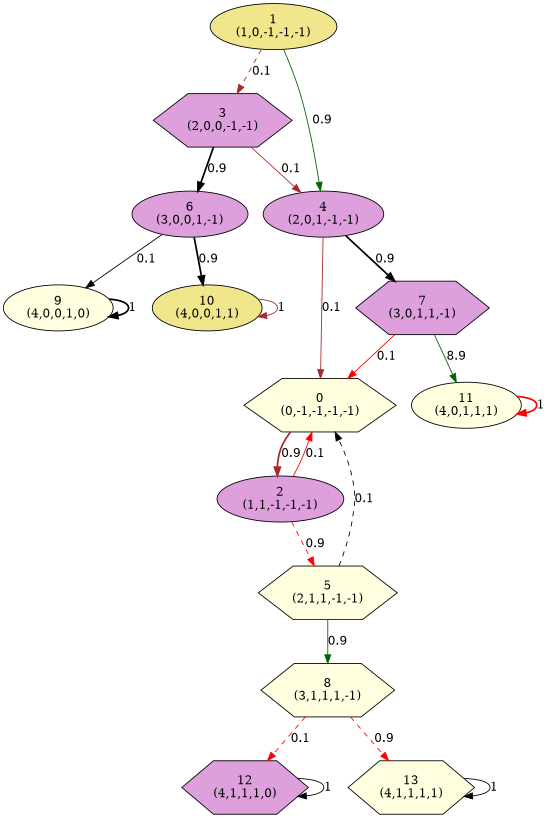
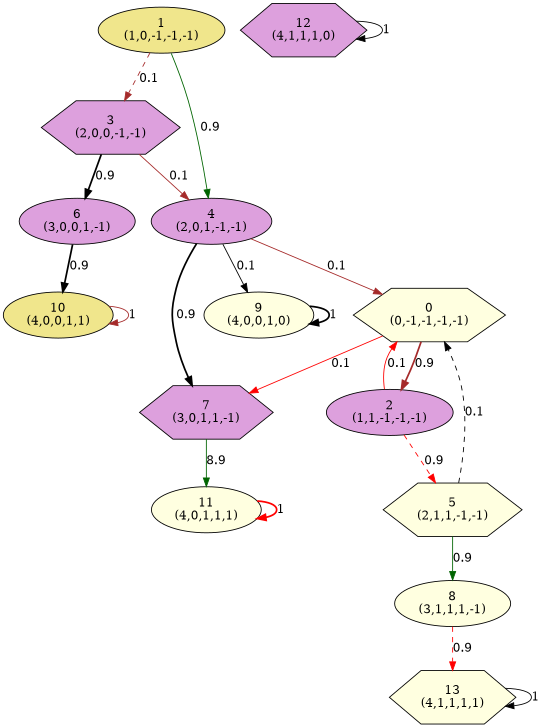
(127, 259) -> (233, 264)
(374, 354) -> (320, 363)
(328, 690) -> (453, 604)
(289, 736) -> none
